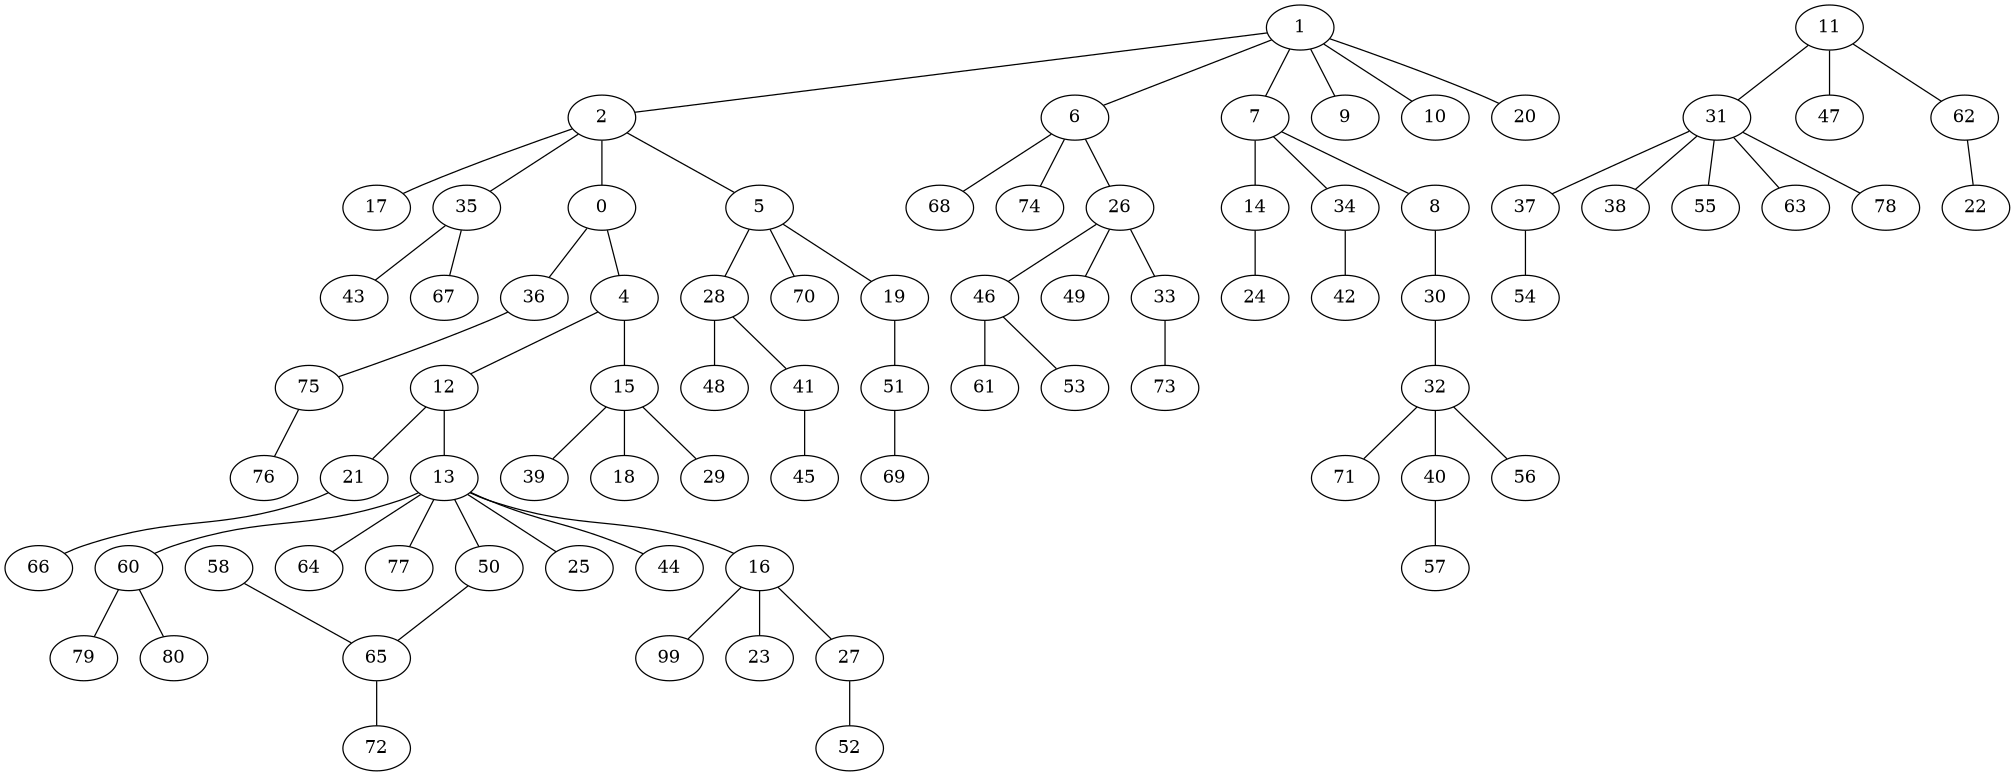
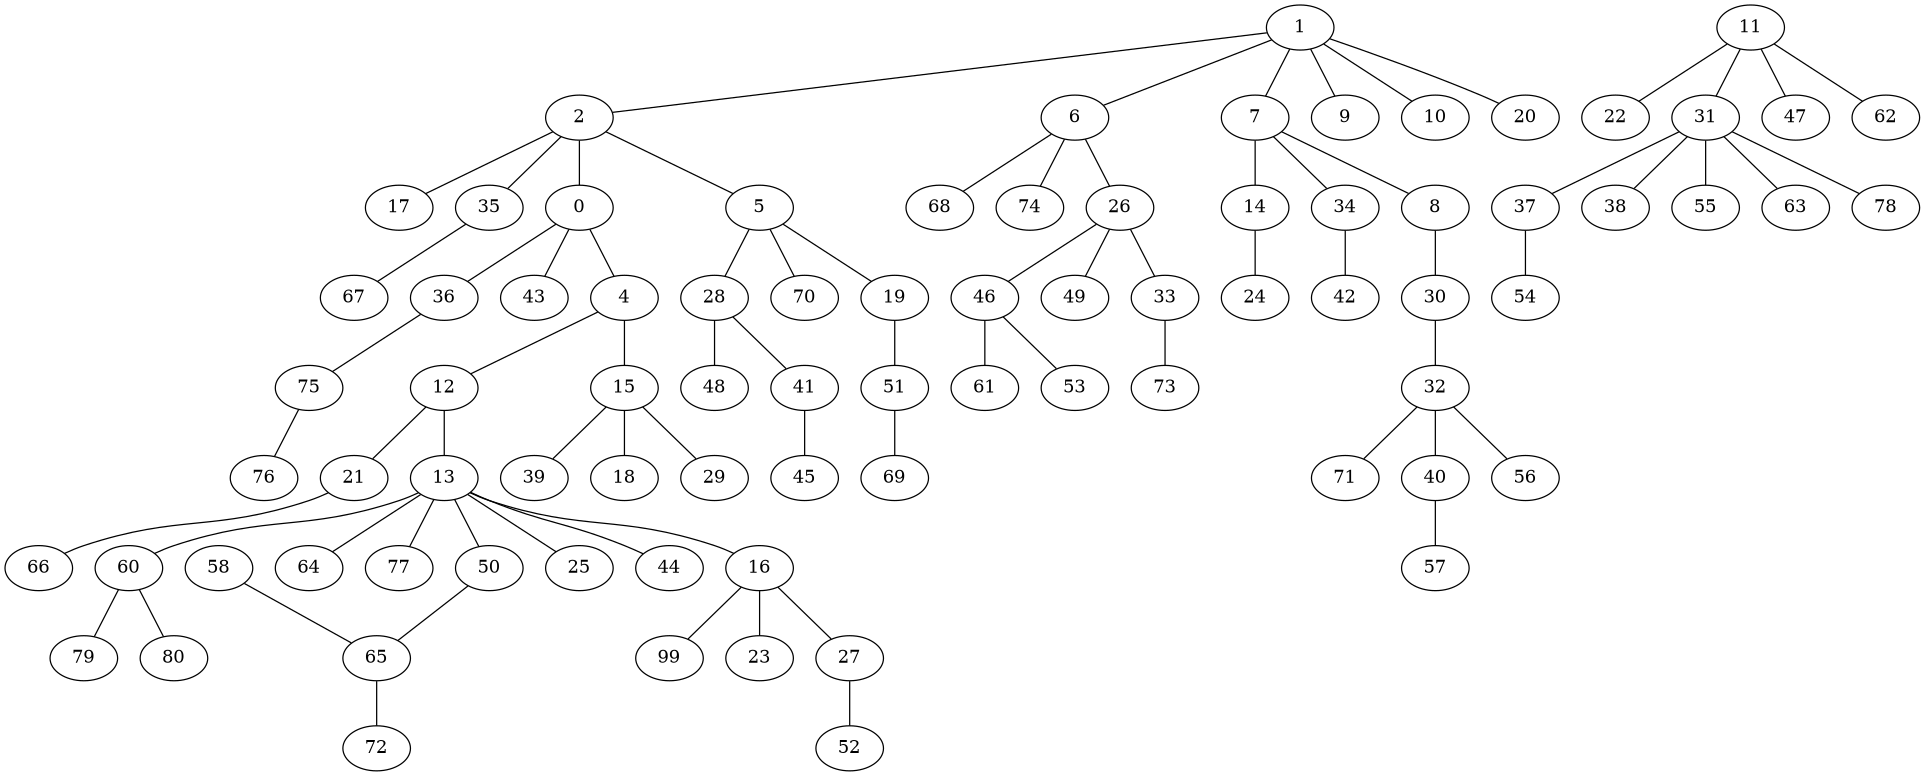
(1970, 162) -> (1683, 73)
(410, 253) -> (557, 253)
